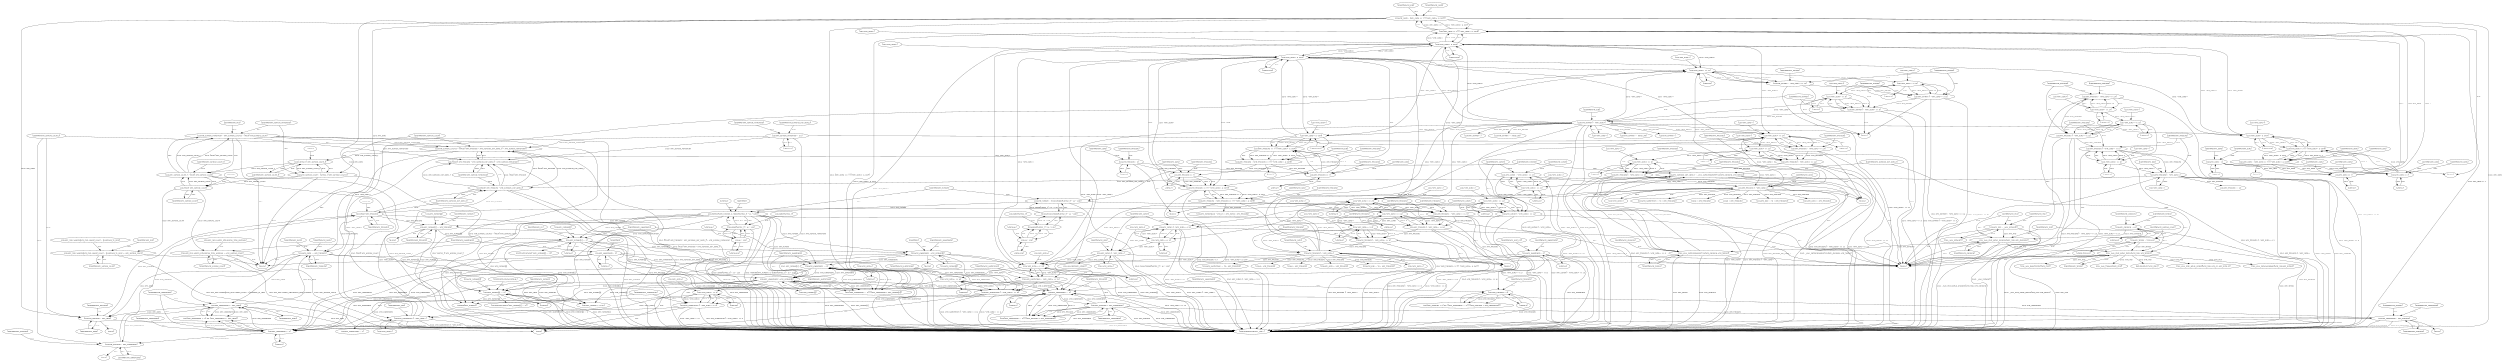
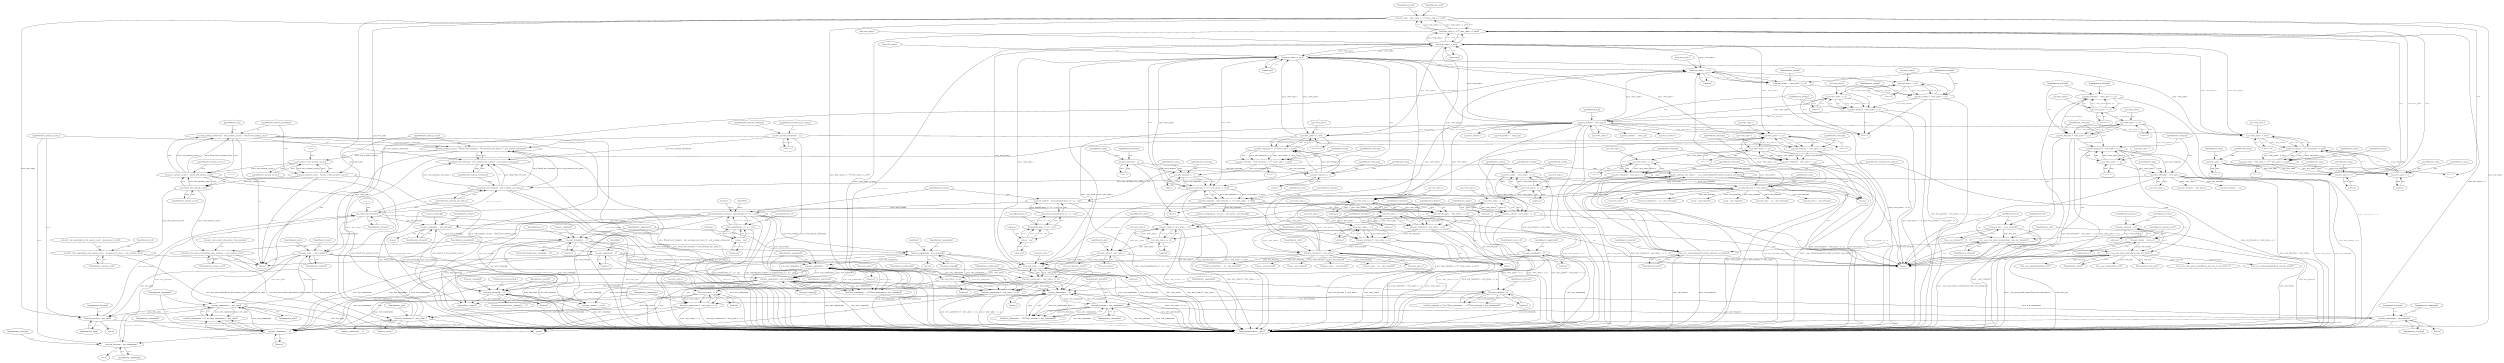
none -> (2192, 188)
(632, 279) -> (632, 279)
(1043, 286) -> (1043, 286)
none -> (1297, 298)
